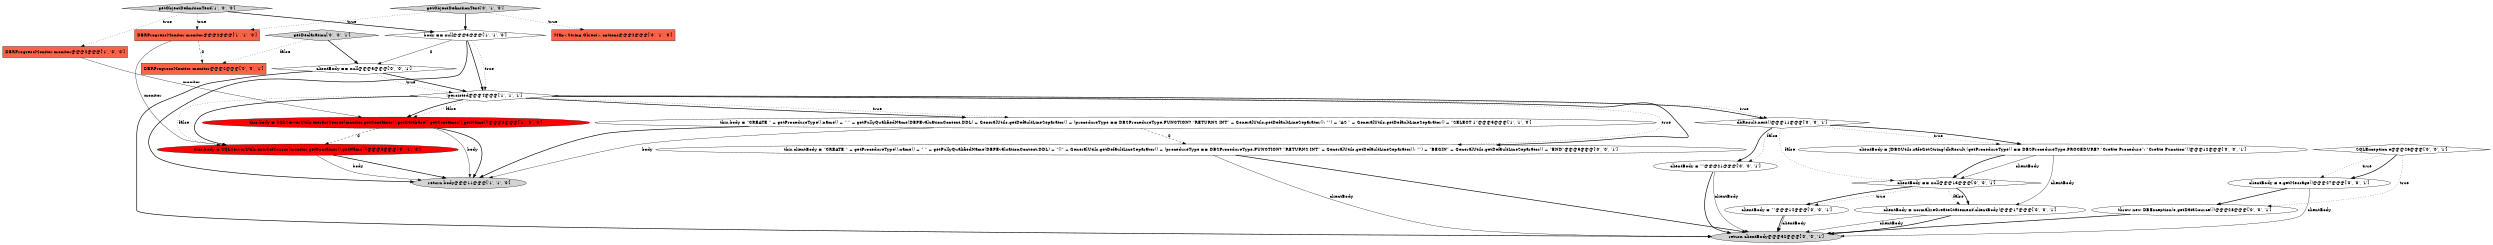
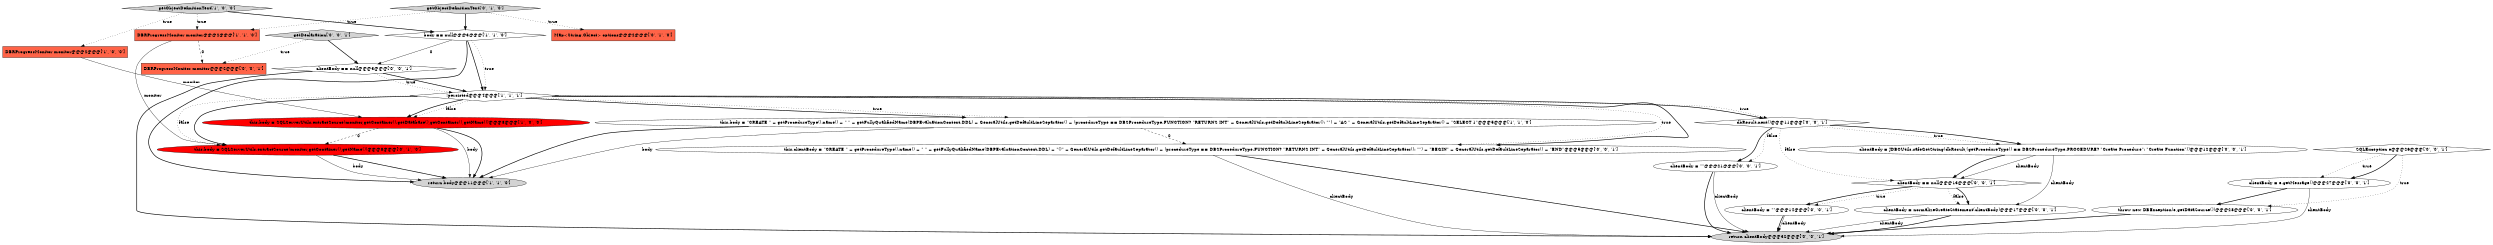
(285, 52) -> (285, 52)
